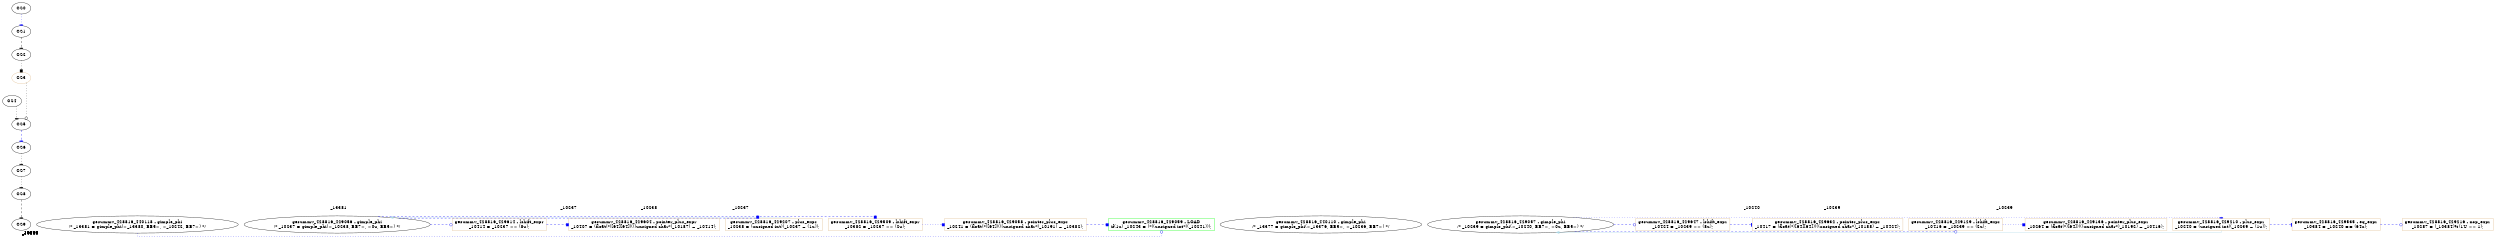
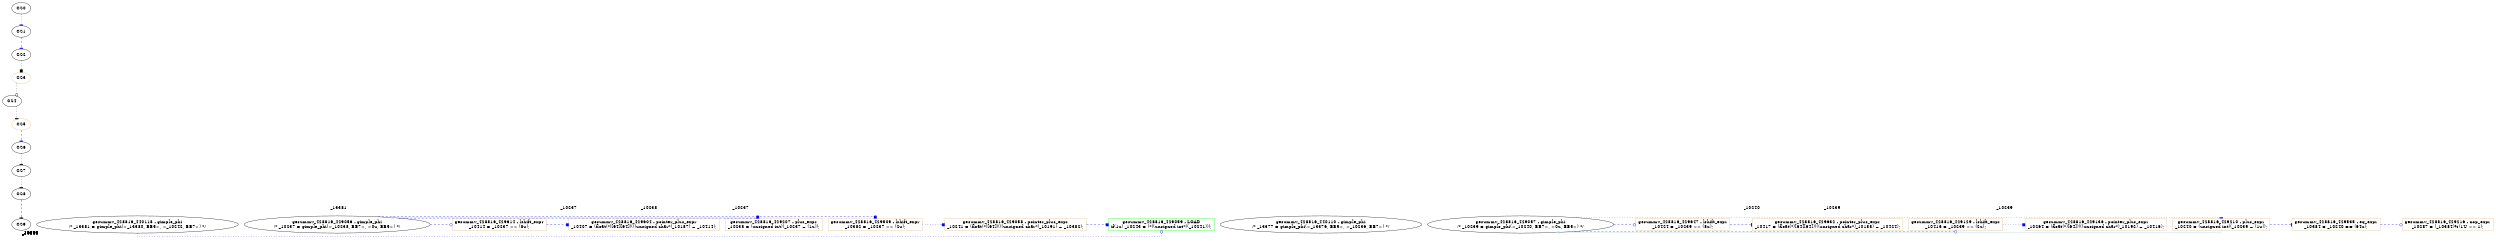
(21, 42) -> (21, 42)
(26, 100) -> (17, 88)
(21, 124) -> (21, 124)
